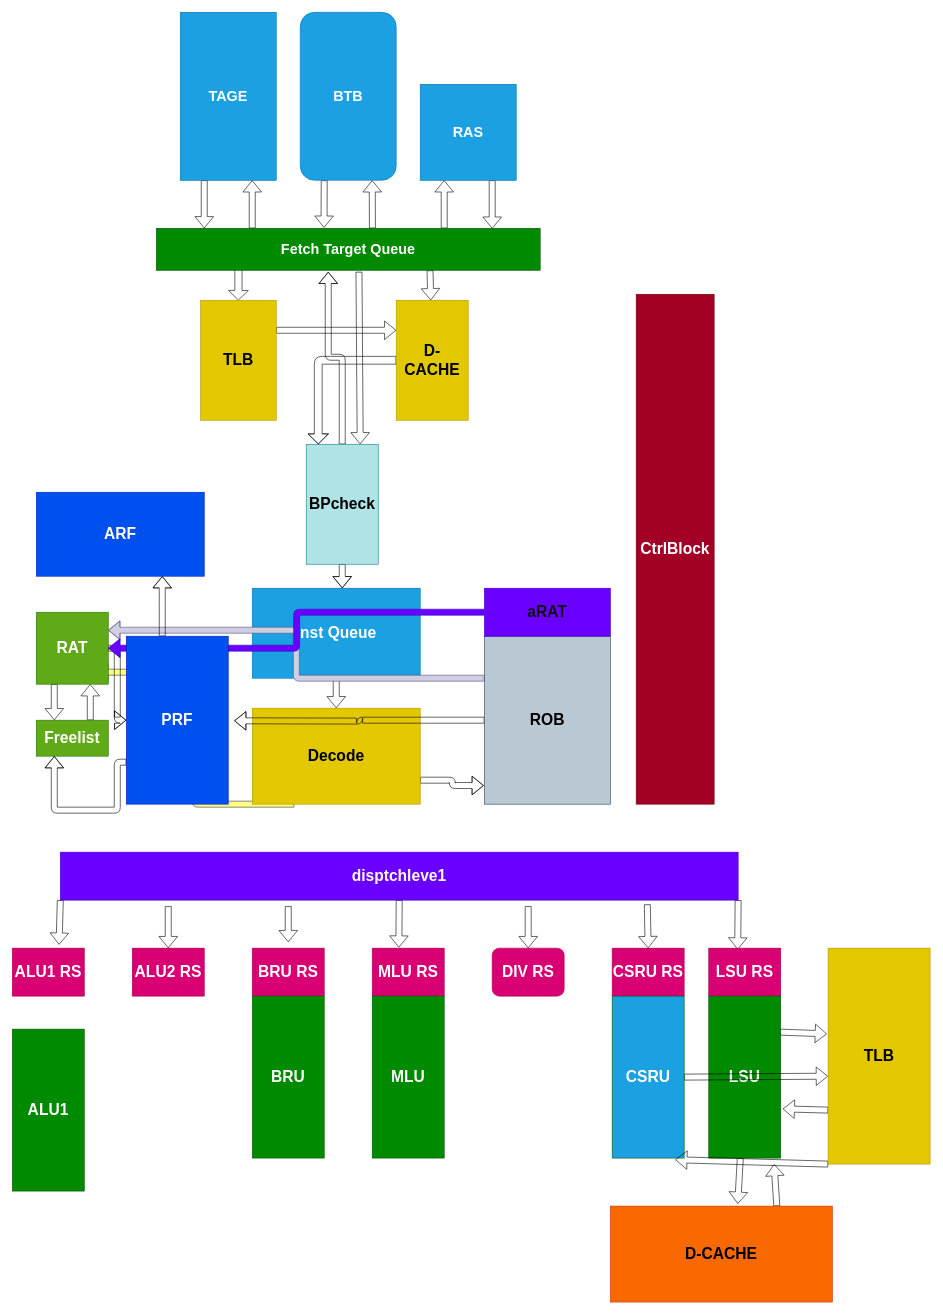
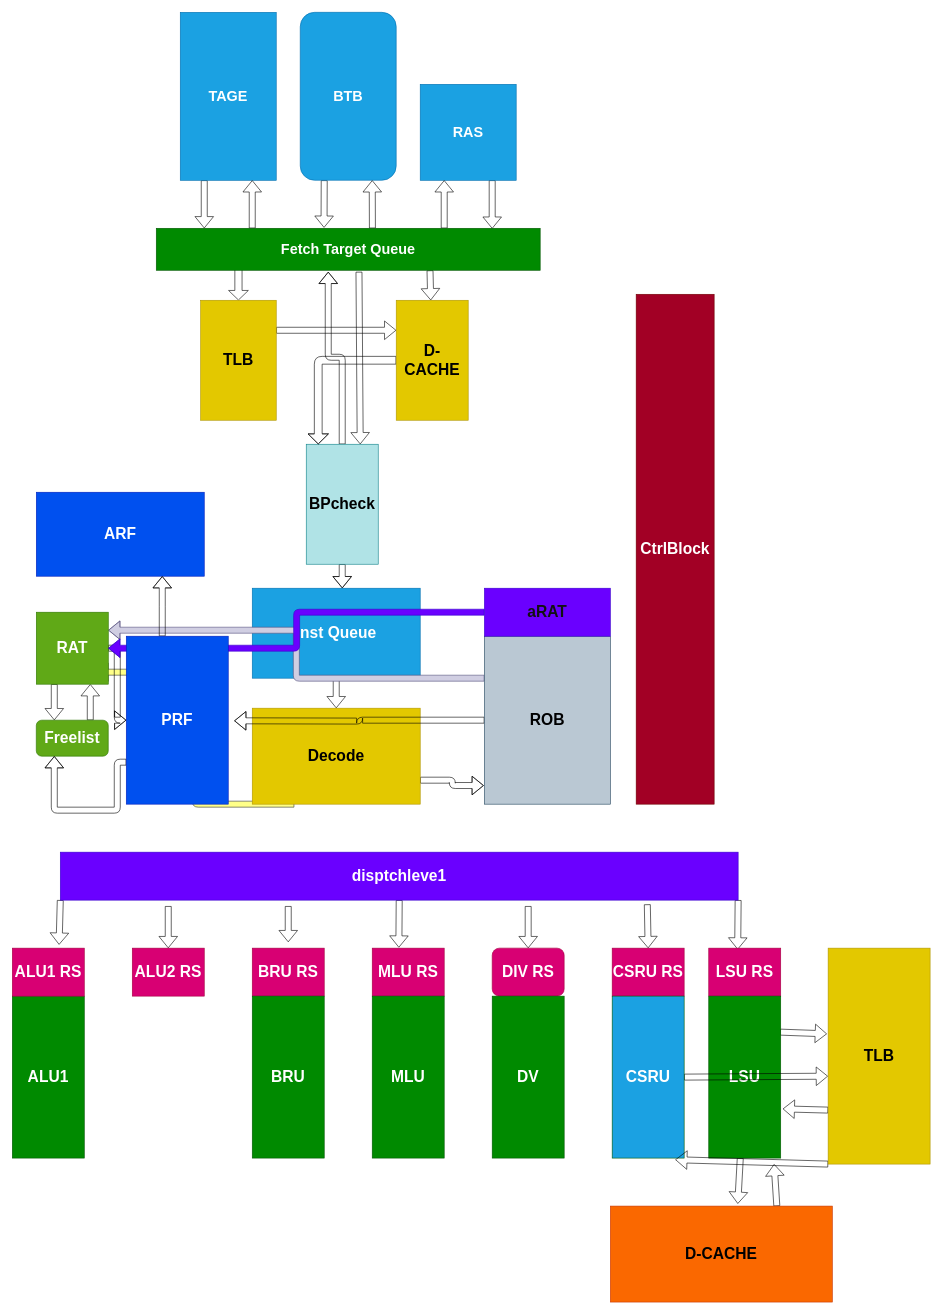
(72, 738) -> (72, 738)
none -> (528, 1077)
(48, 1110) -> (48, 1077)
